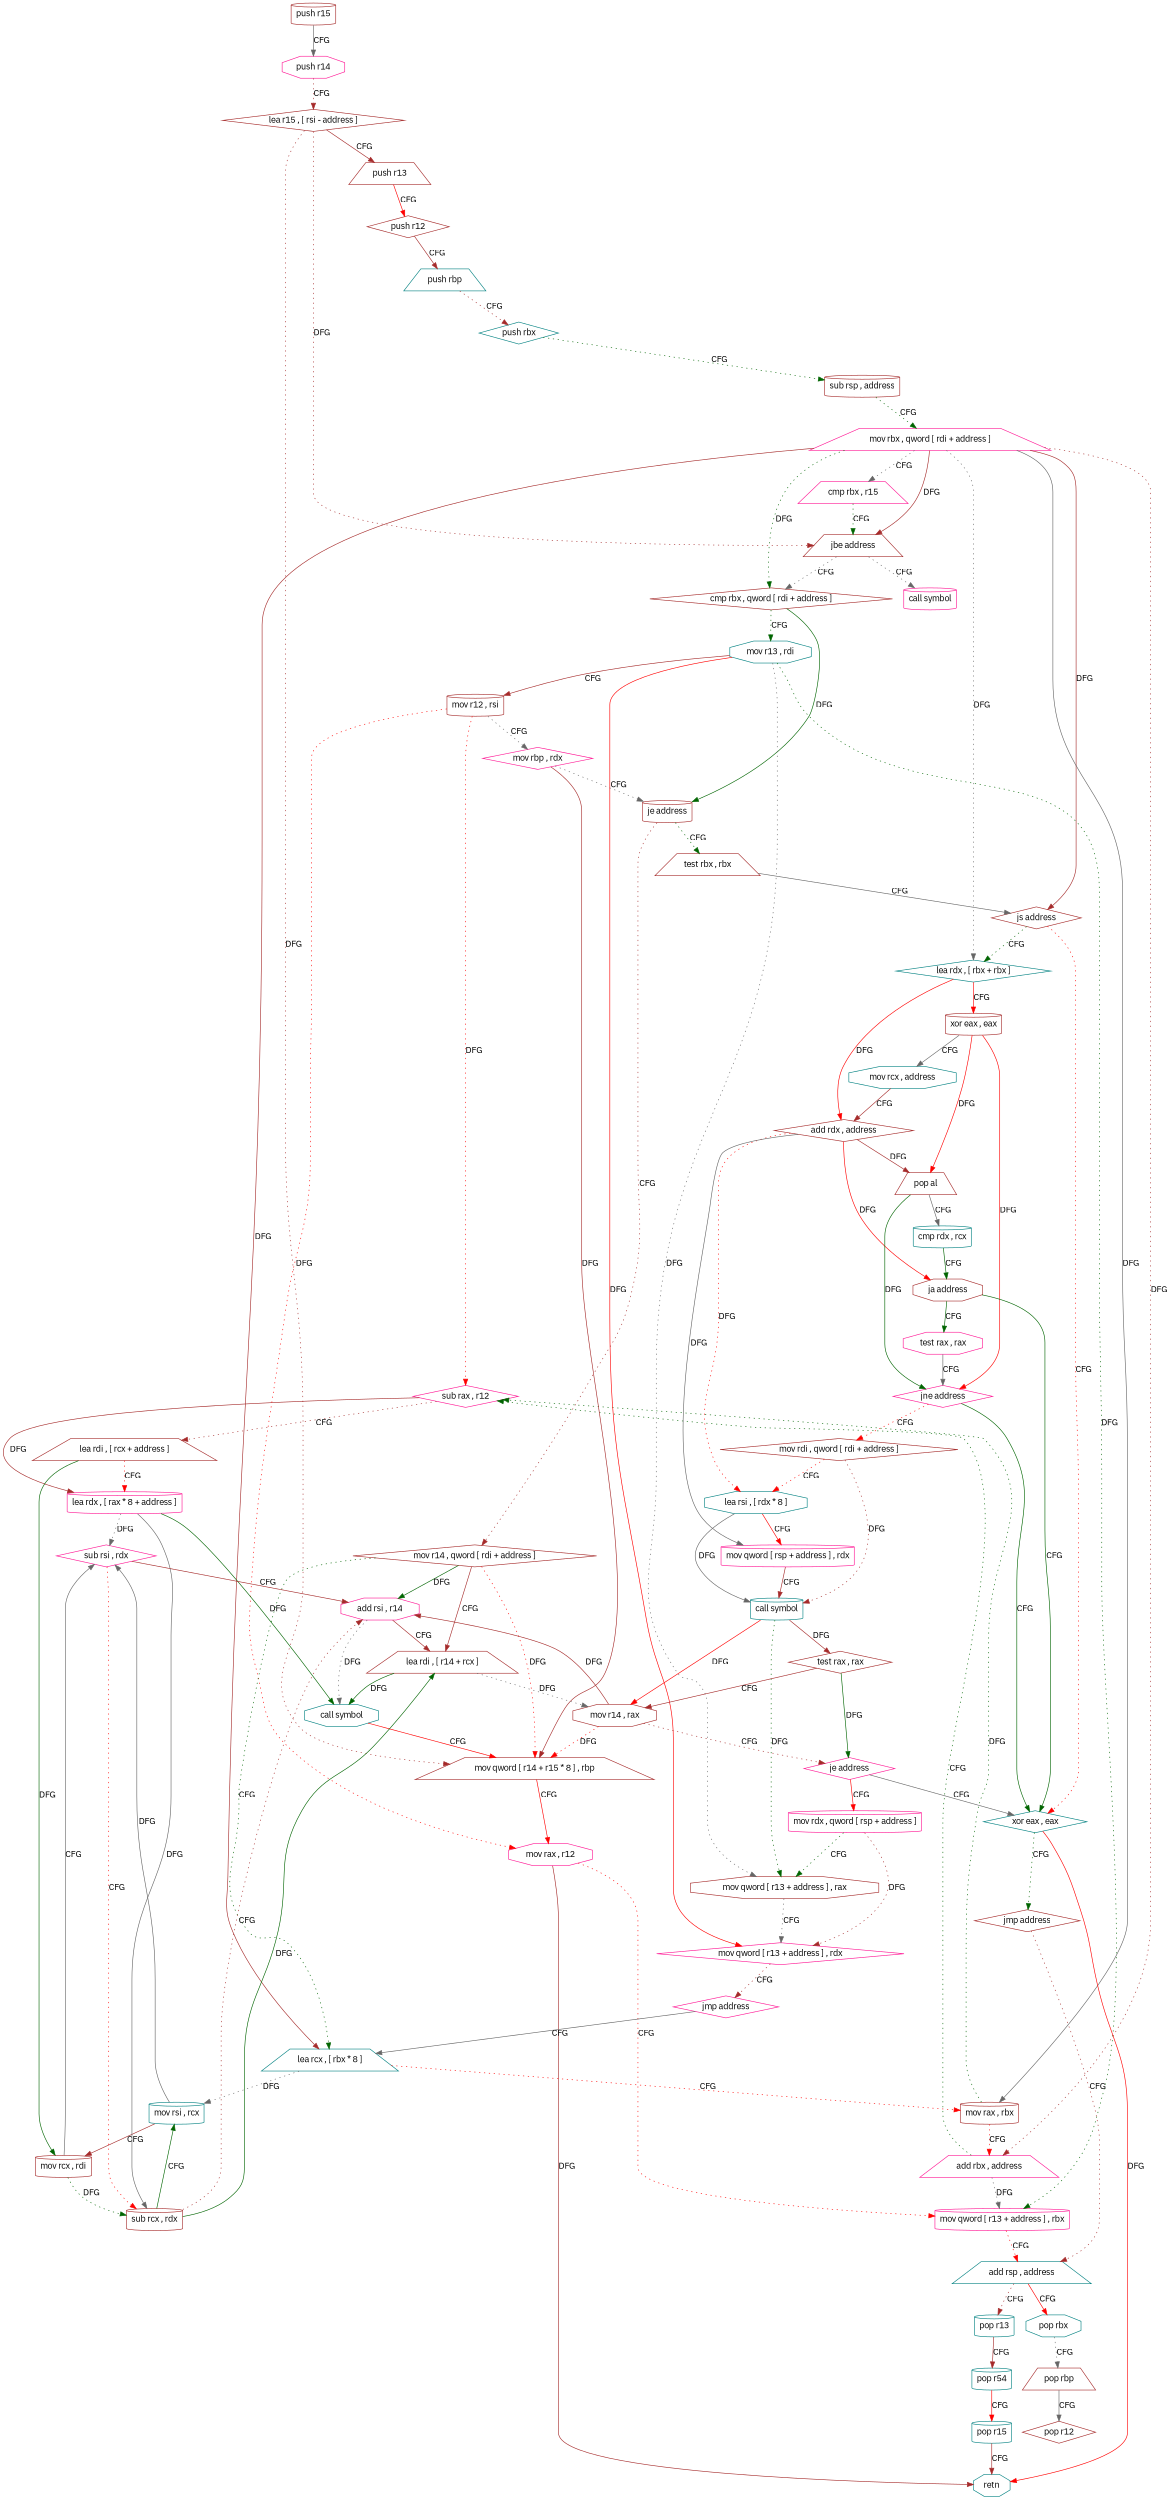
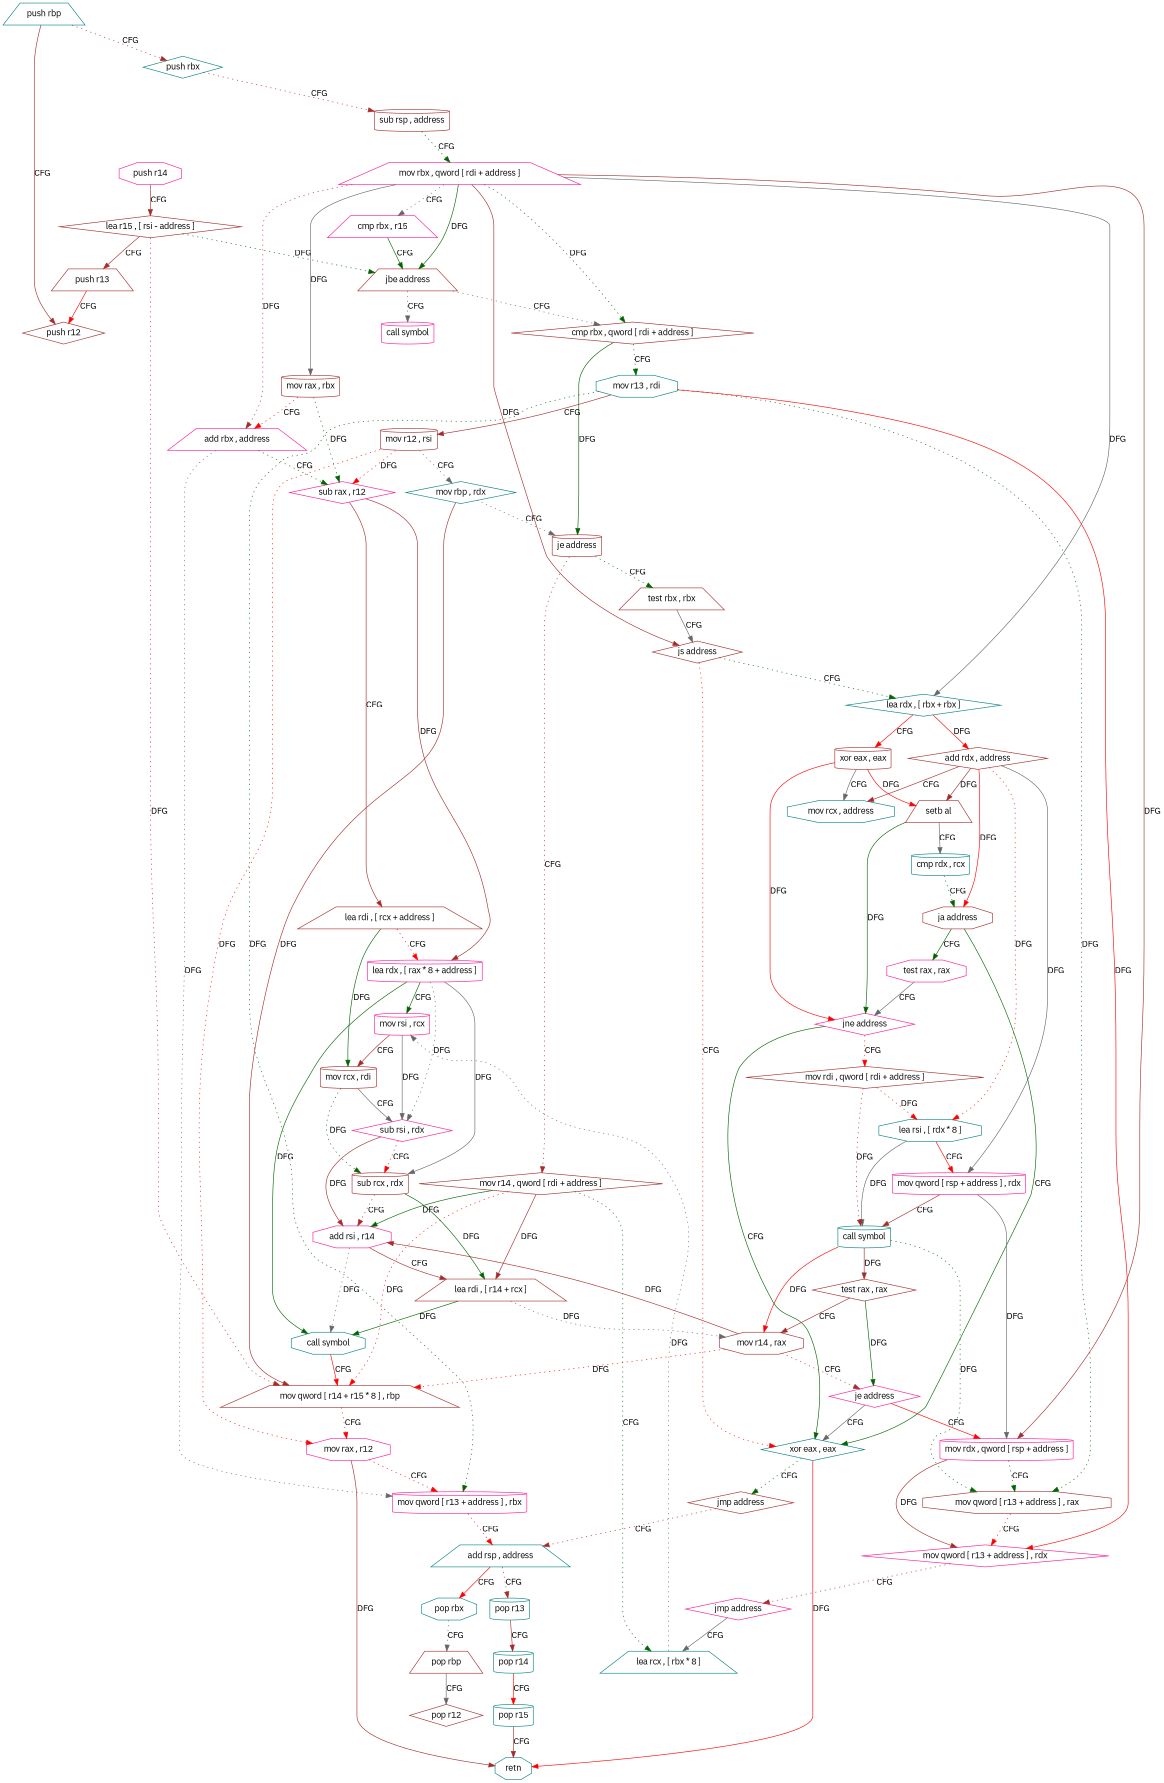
(313, 14) -> none
(313, 91) -> (150, 197)
(424, 250) -> (34, 174)
(681, 358) -> (286, 91)
(917, 498) -> (448, 228)
(853, 516) -> (394, 250)
(376, 523) -> (276, 253)
(973, 697) -> (1099, 219)
(538, 758) -> (461, 493)
(260, 1047) -> (1144, 542)
(875, 1103) -> (916, 783)
(926, 1184) -> (939, 812)
(945, 1260) -> (948, 888)
(663, 1281) -> (1082, 810)
none -> (1007, 1308)
(312, 1420) -> (366, 701)
(811, 1476) -> (909, 1104)
(268, 1582) -> (338, 1184)
(470, 1609) -> (529, 1237)
(542, 1809) -> (344, 1420)
(882, 1902) -> (897, 1505)
(783, 1918) -> (1002, 1527)
(673, 2088) -> none
(177, 2113) -> (402, 1024)
(165, 2170) -> (415, 995)
(992, 2379) -> (513, 1662)
